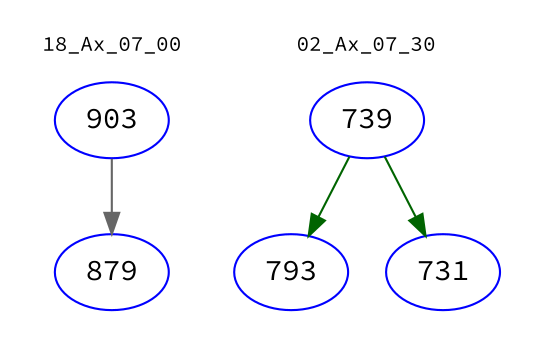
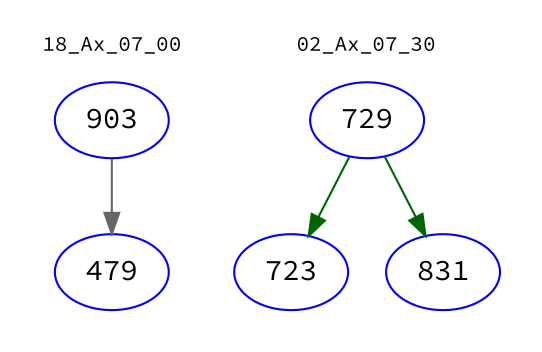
(367, 120) -> (367, 120)
(112, 272) -> (112, 272)
(291, 272) -> (291, 272)
(443, 272) -> (443, 272)
